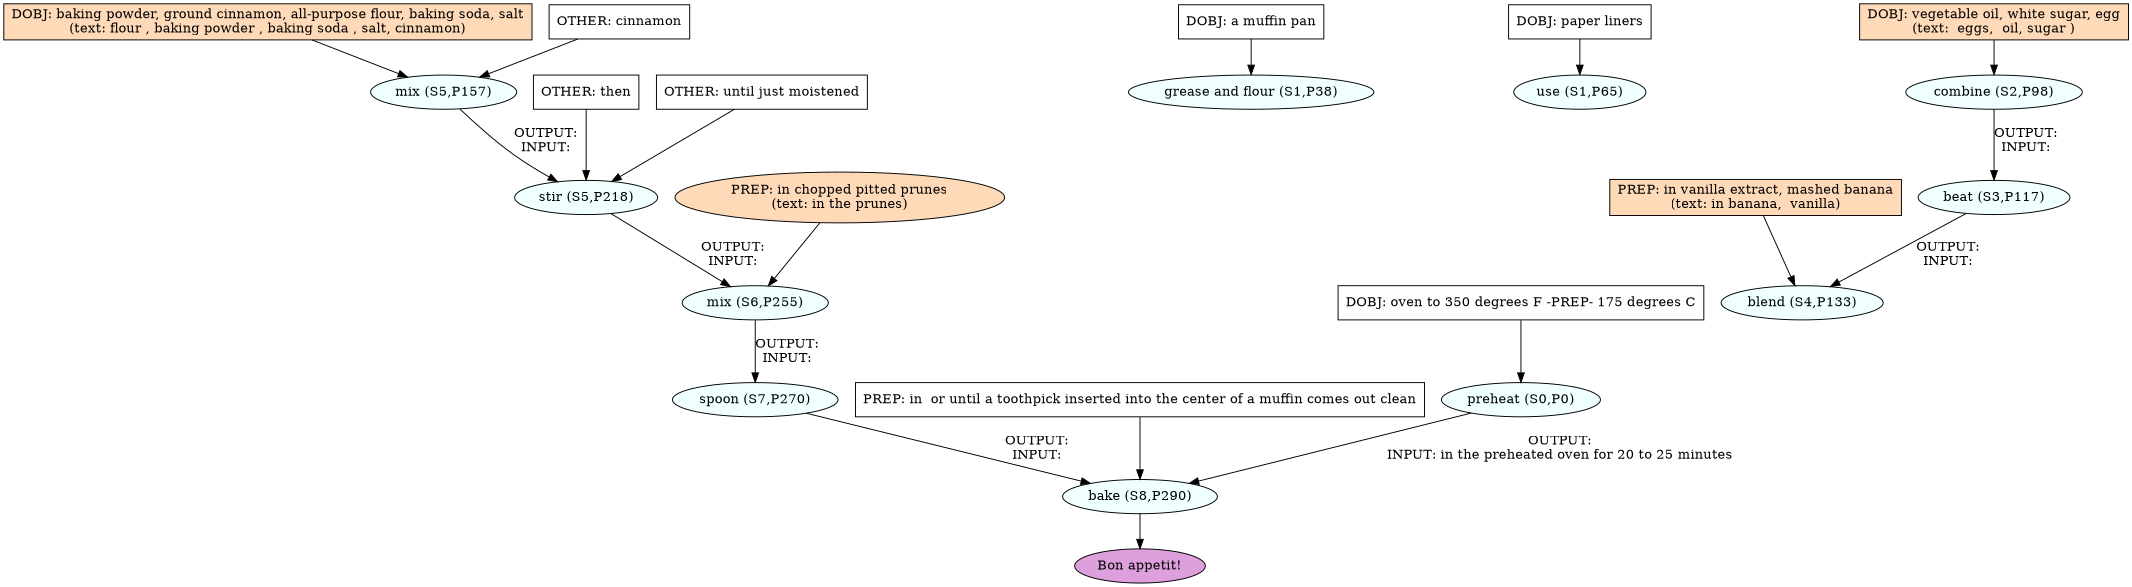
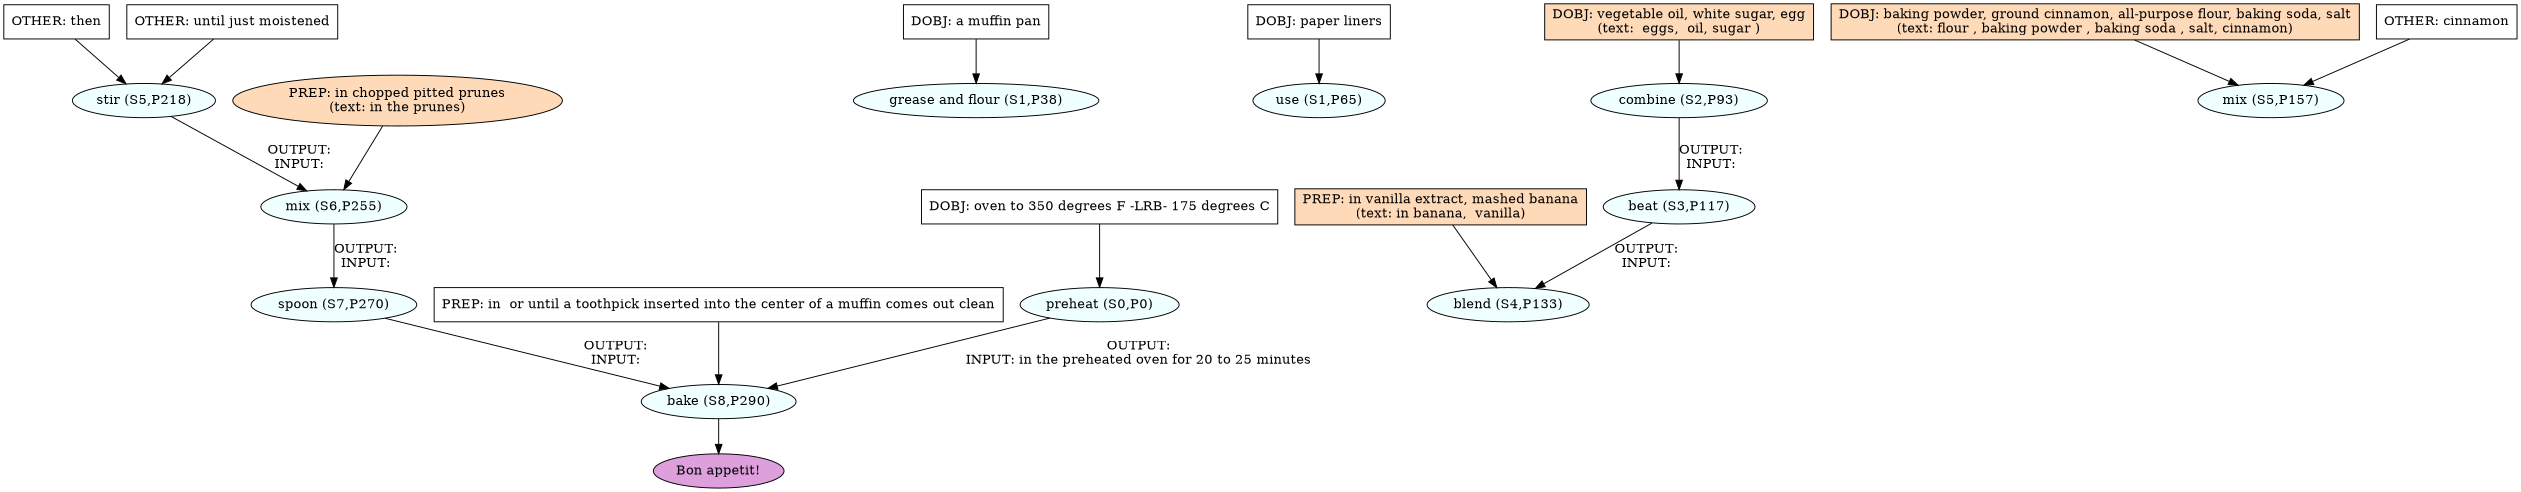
(1994, 92) -> (1679, 101)
(502, 146) -> none
(1521, 303) -> (1100, 207)
